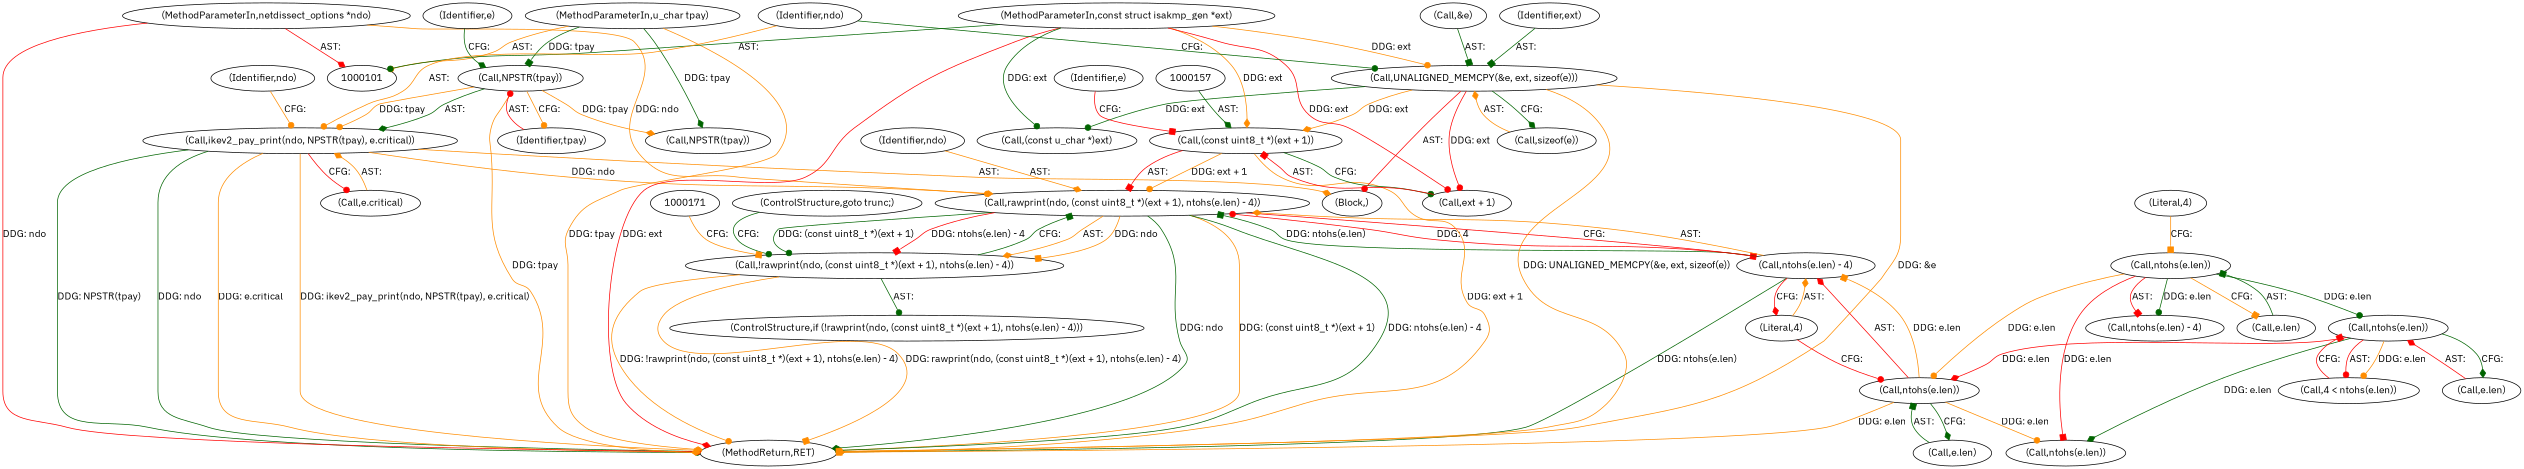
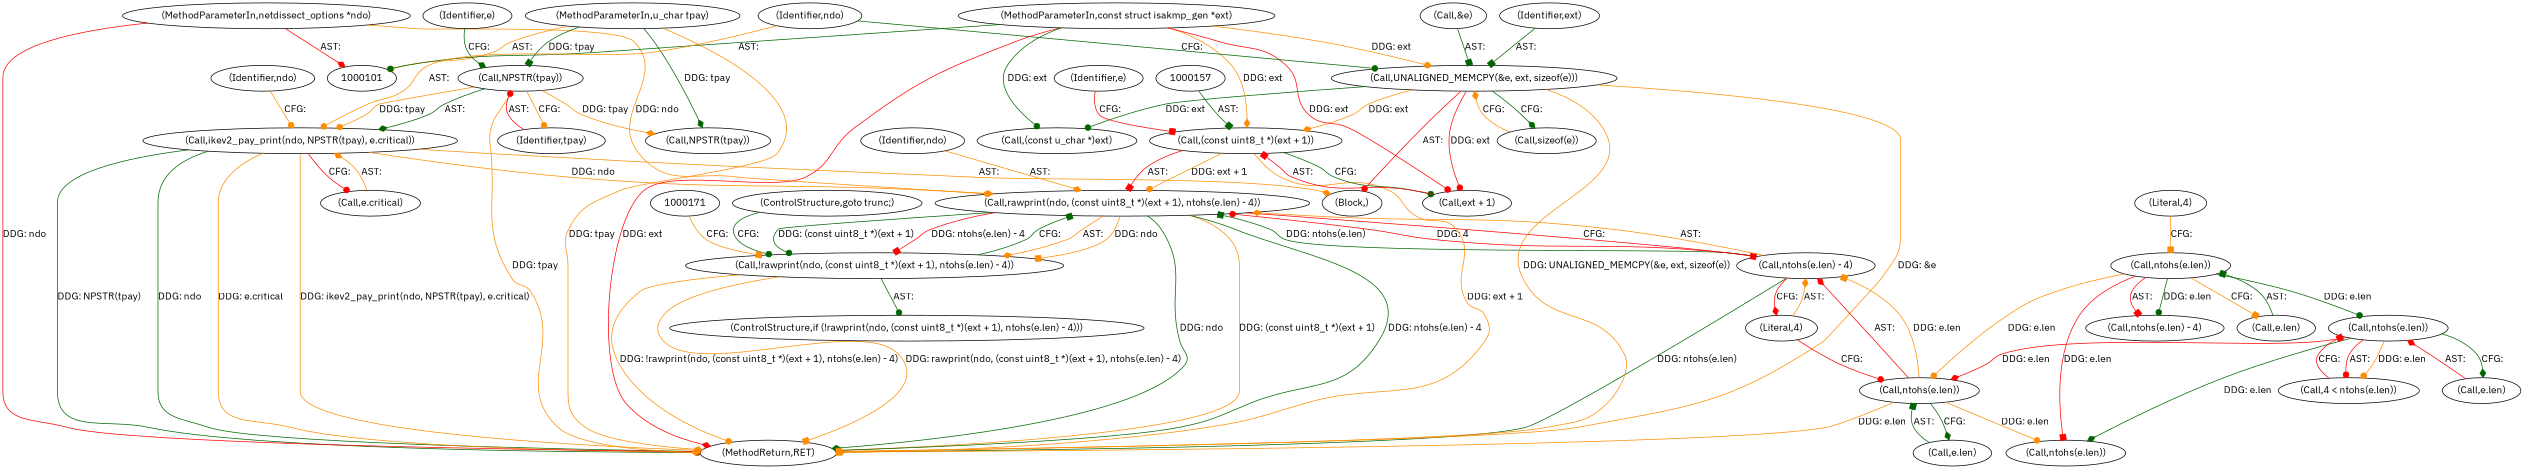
(1211, 108) -> (1211, 108)
(1495, 110) -> (1495, 110)
